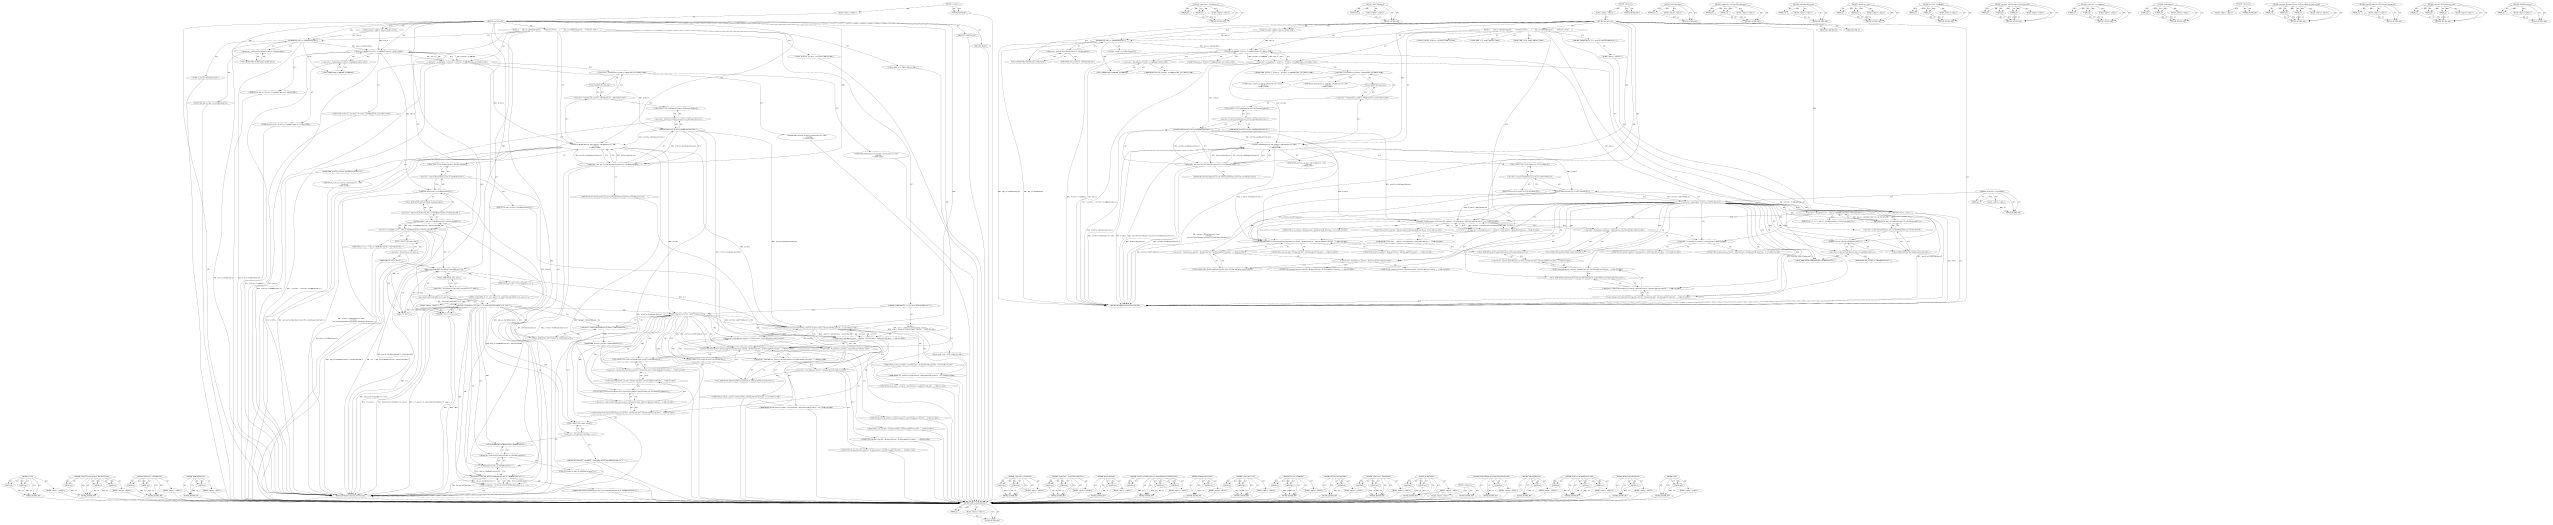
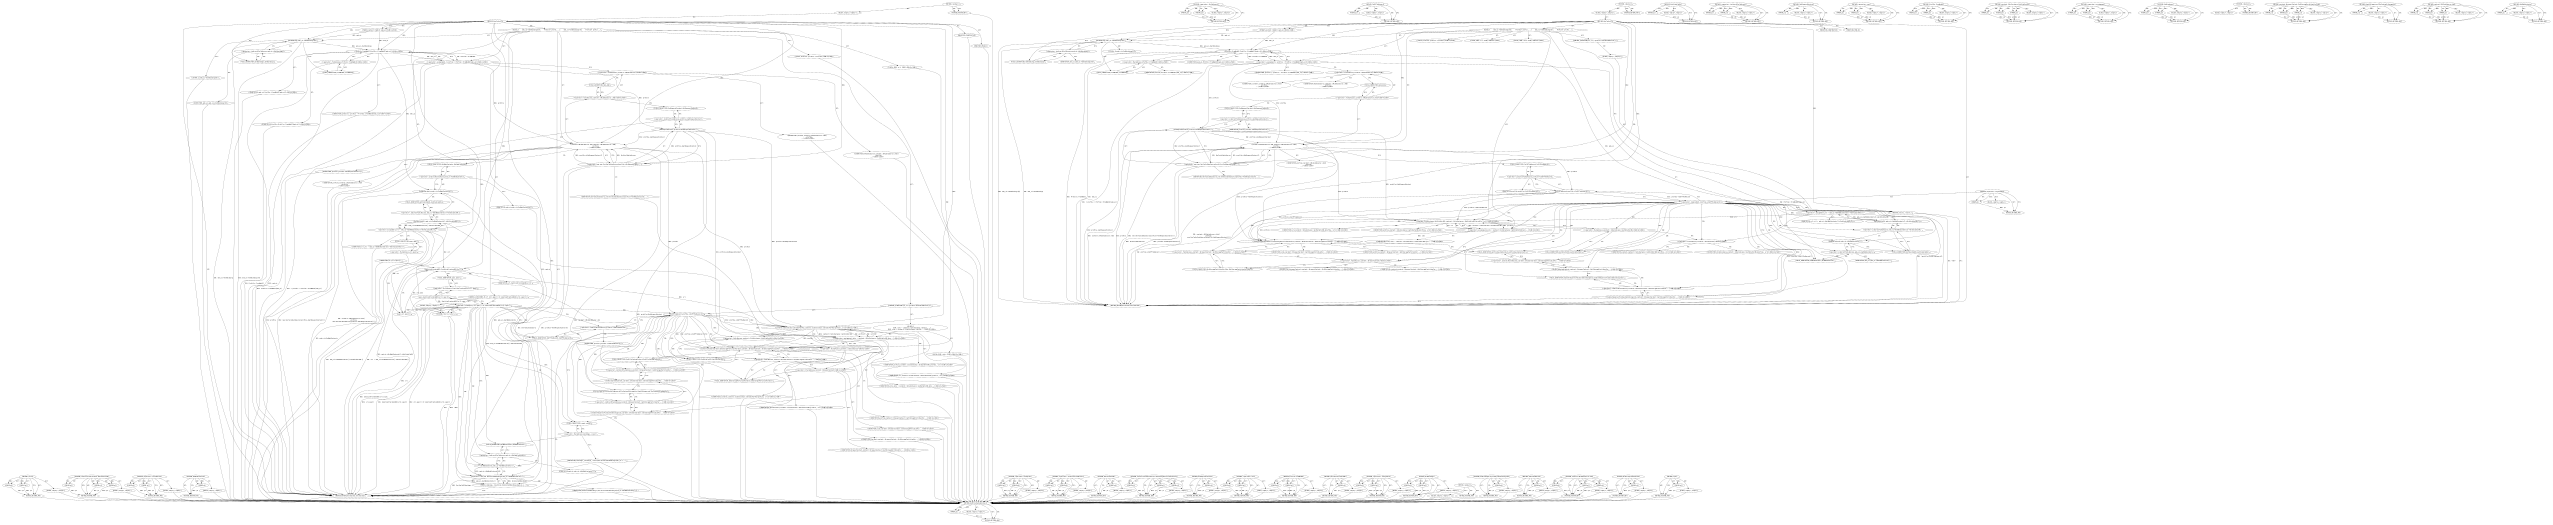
(398, 256) -> none
(427, 281) -> (440, 292)
